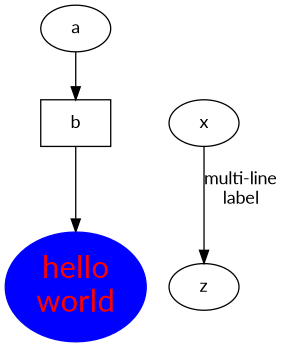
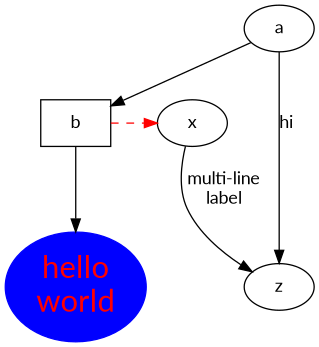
none -> (128, 123)
none -> (279, 151)
